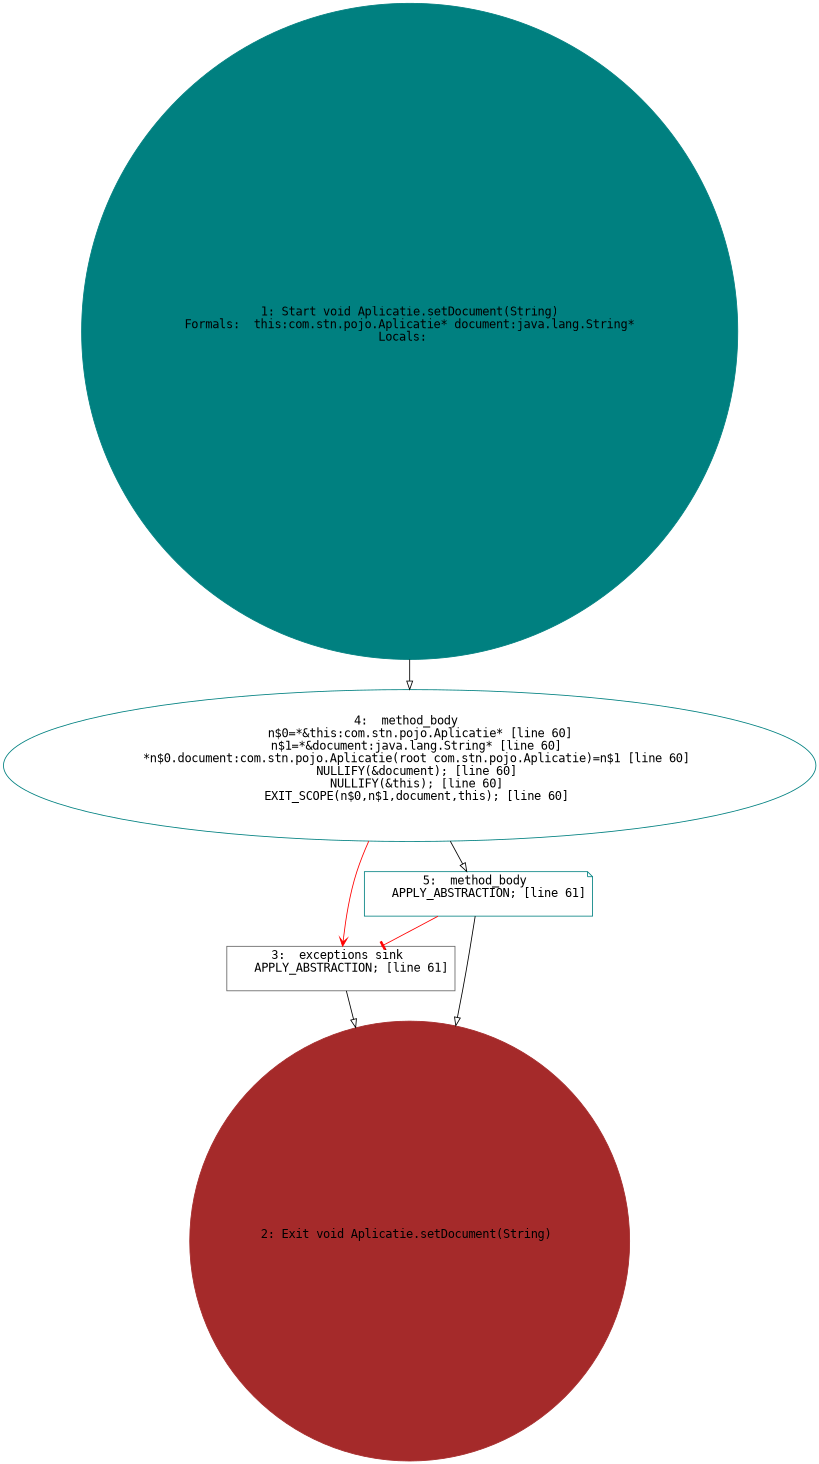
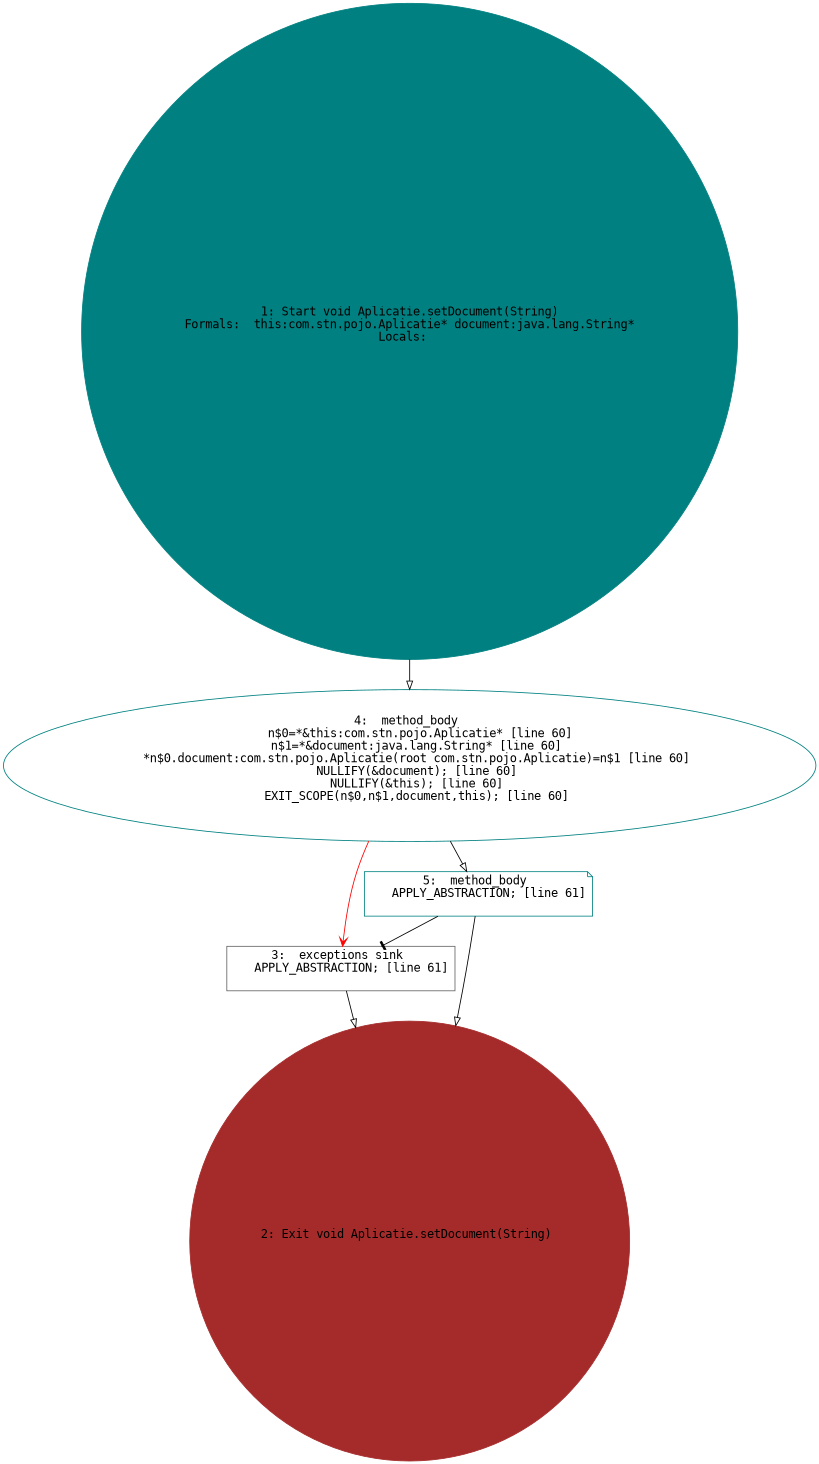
(412, 930) -> (412, 930)
